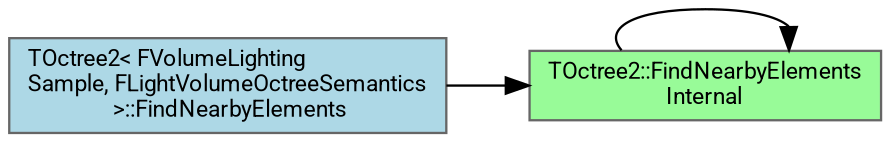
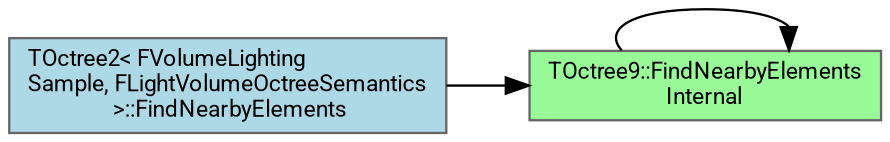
(705, 86) -> (705, 86)
